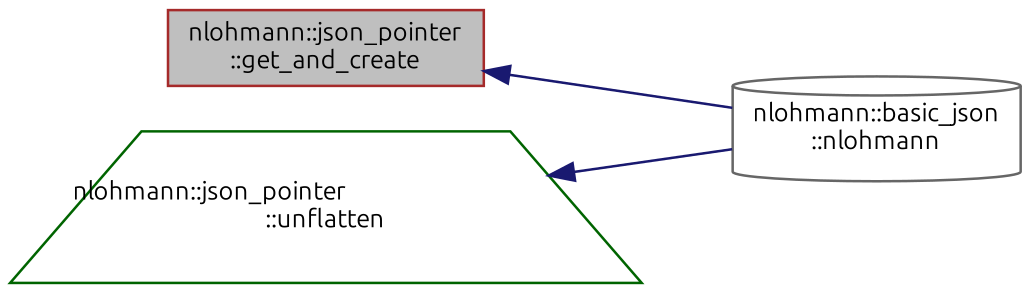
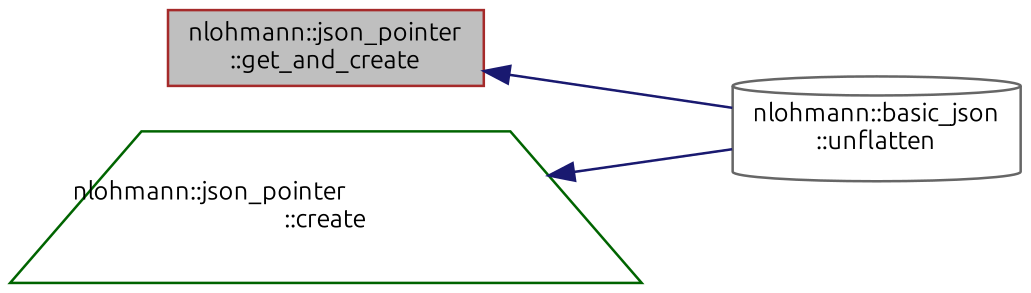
(877, 129) -> (877, 129)
(326, 207) -> (326, 207)
